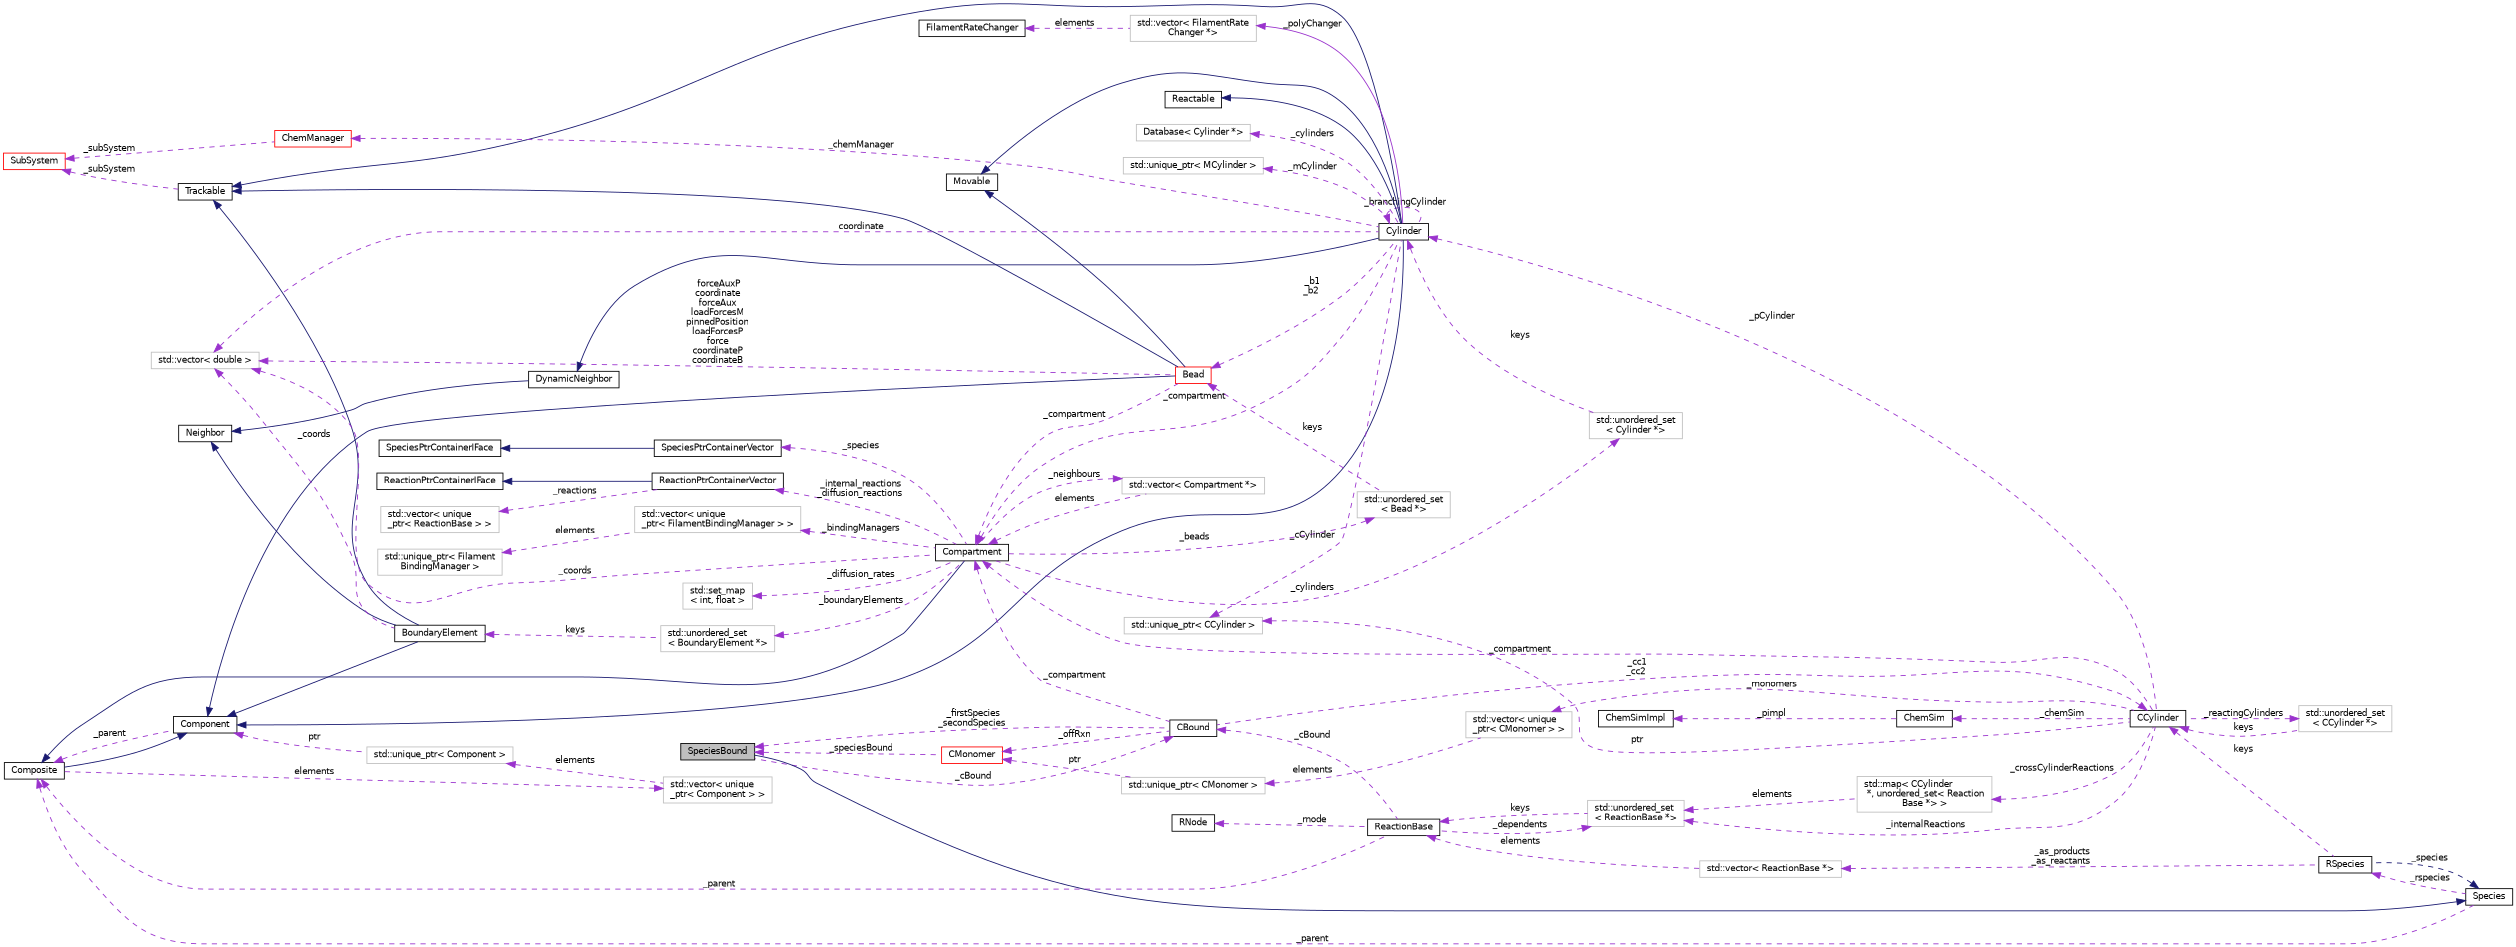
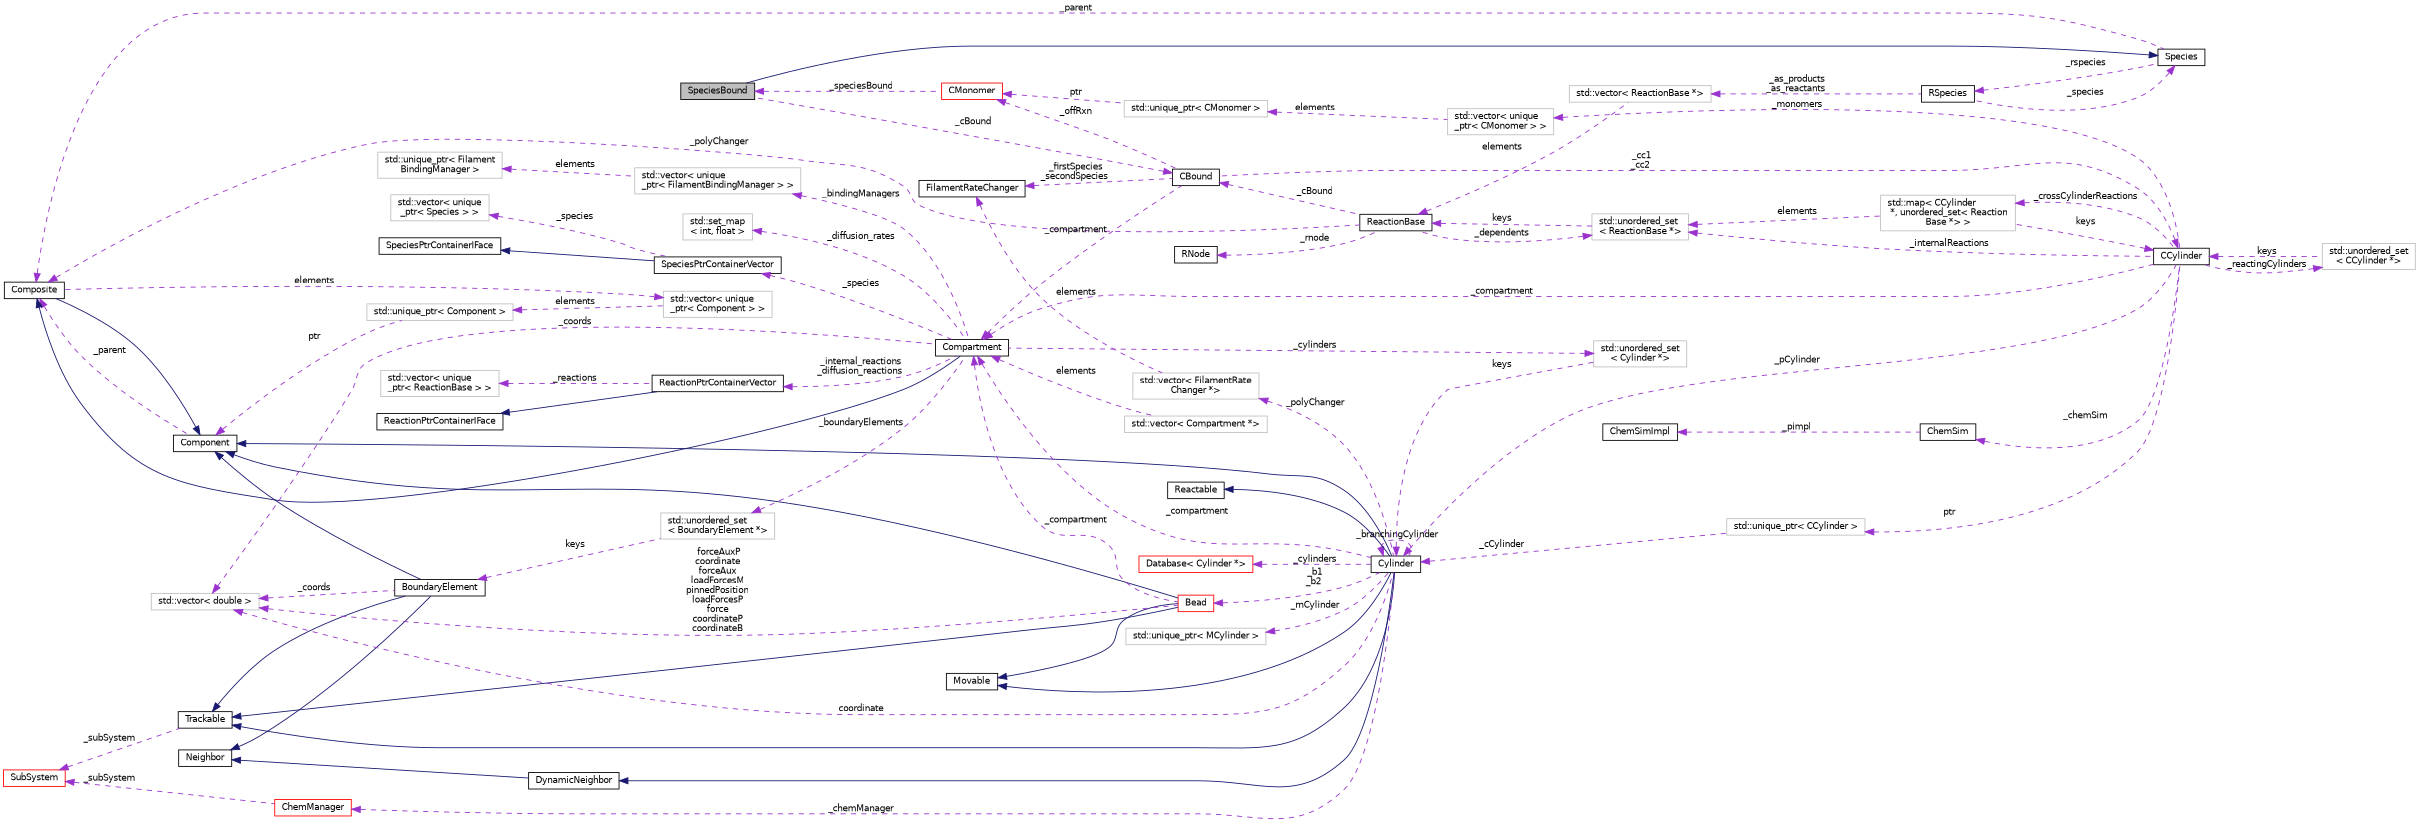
(1369, 89) -> (1355, 458)
(1193, 133) -> (1196, 564)
none -> (440, 208)
(1360, 461) -> (1578, 547)
(1037, 493) -> none
(1404, 505) -> none
(966, 730) -> (1103, 182)
(2255, 794) -> (2080, 236)
(2424, 866) -> (2077, 110)
(718, 884) -> (718, 142)
